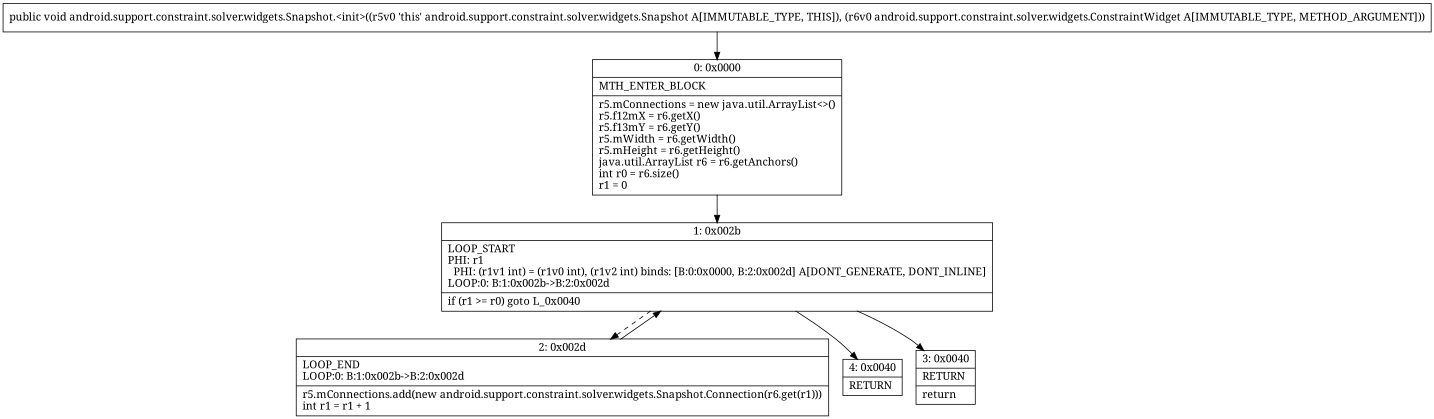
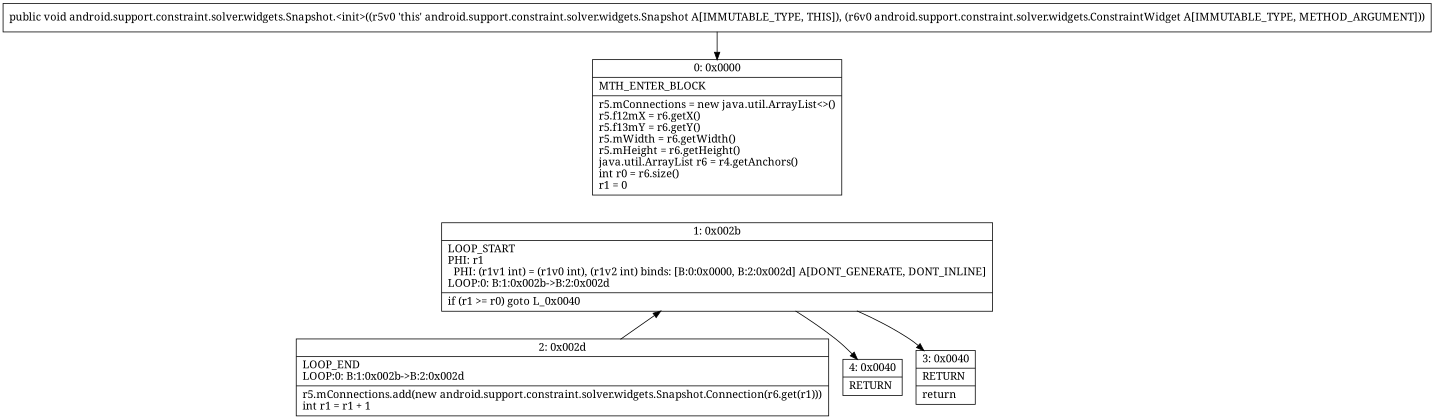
(698, 162) -> (698, 162)
(717, 205) -> none
(634, 323) -> none
